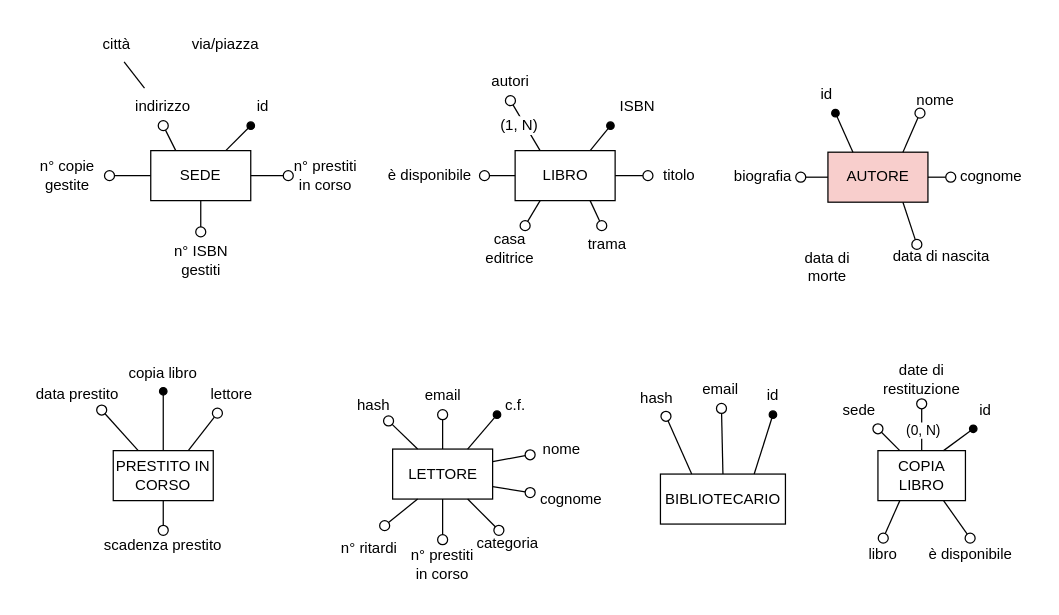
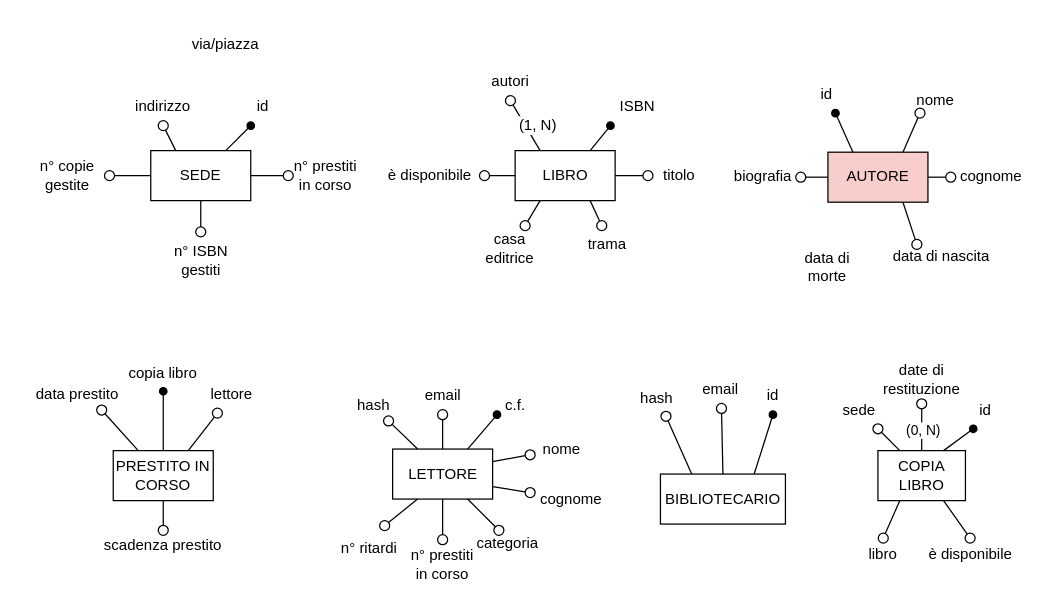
(117, 44) -> none
(134, 75) -> none
(519, 126) -> (538, 126)
